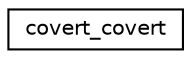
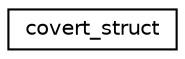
(96, 29) -> (93, 29)
